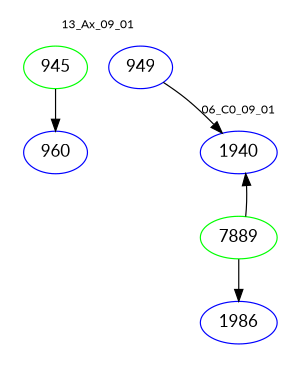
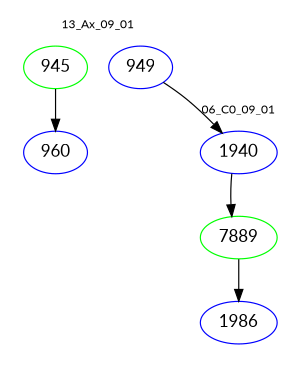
(247, 201) -> (231, 189)
